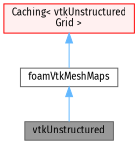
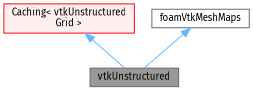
(69, 55) -> (108, 54)
